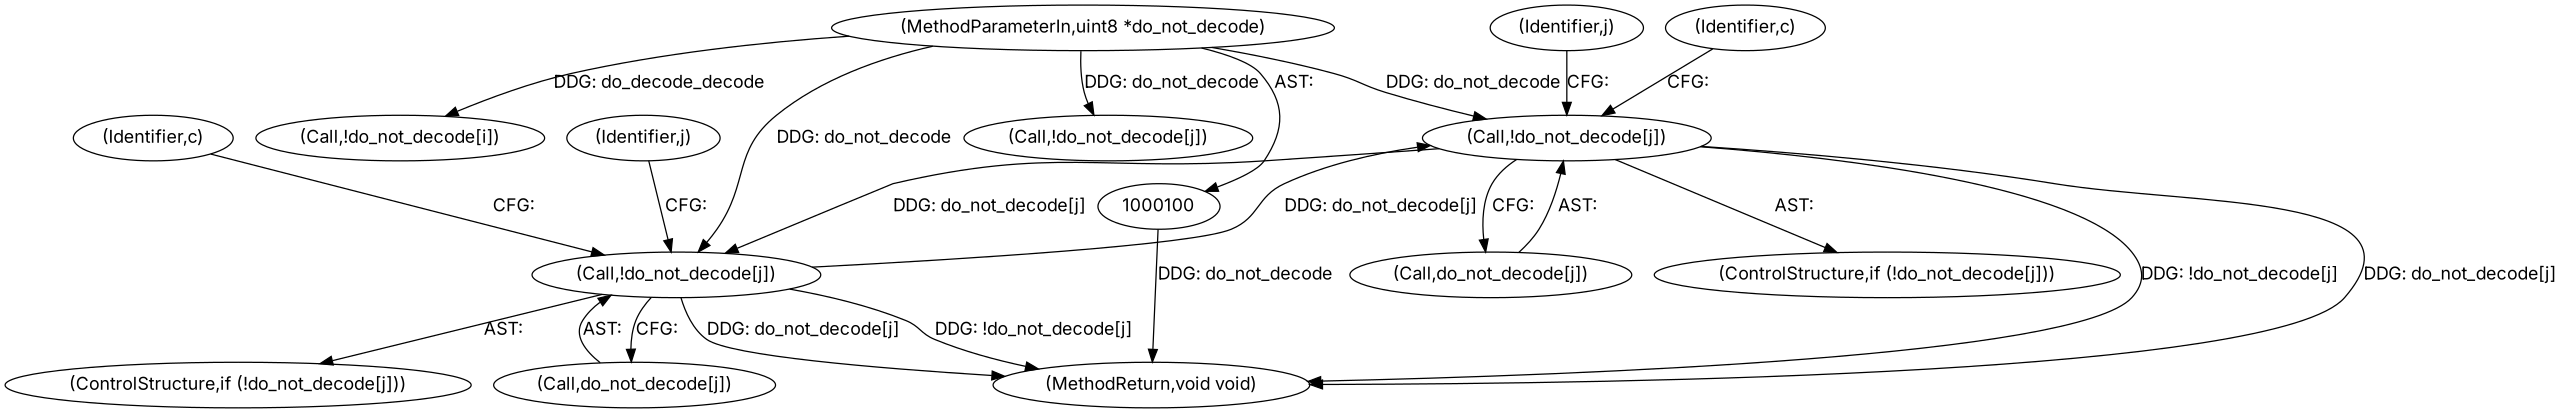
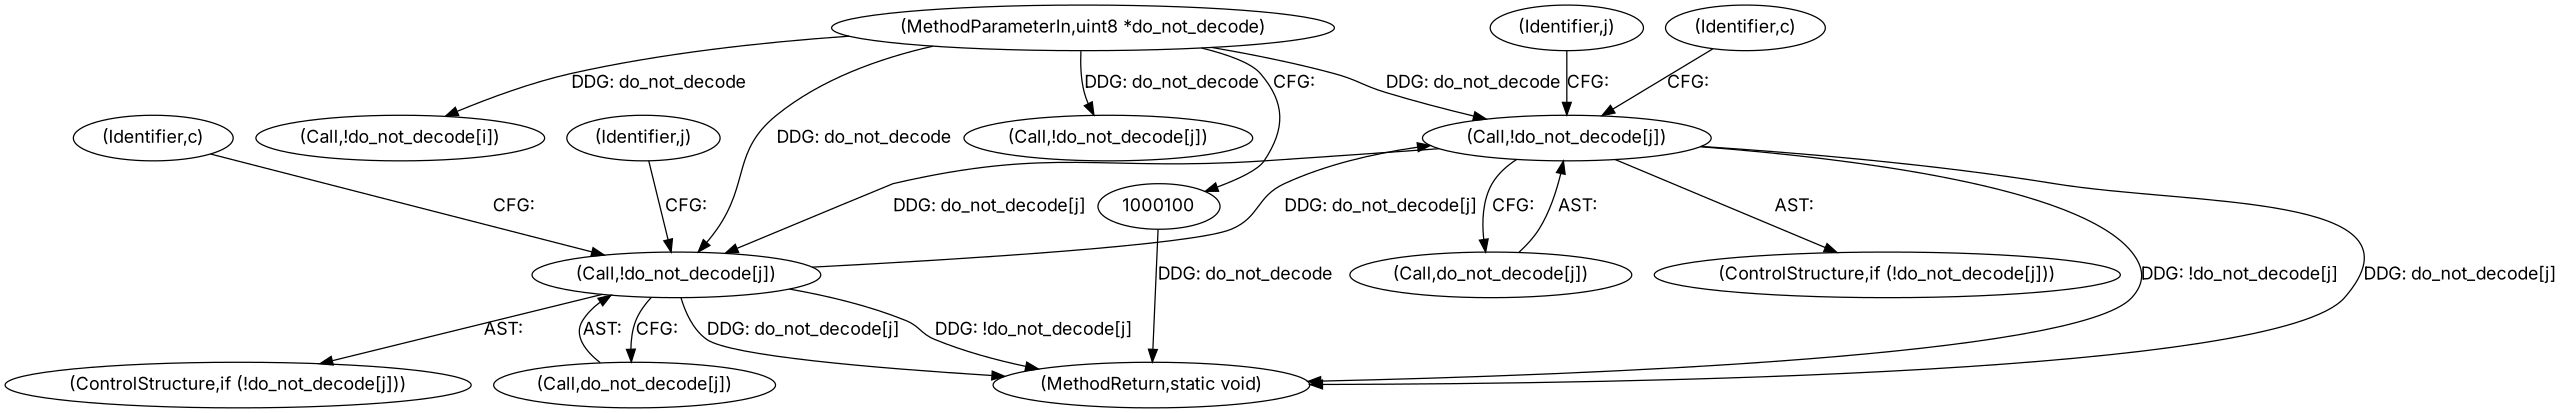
(659, 83) -> (659, 83)
(1296, 83) -> (1296, 83)
(1151, 385) -> (1151, 385)
